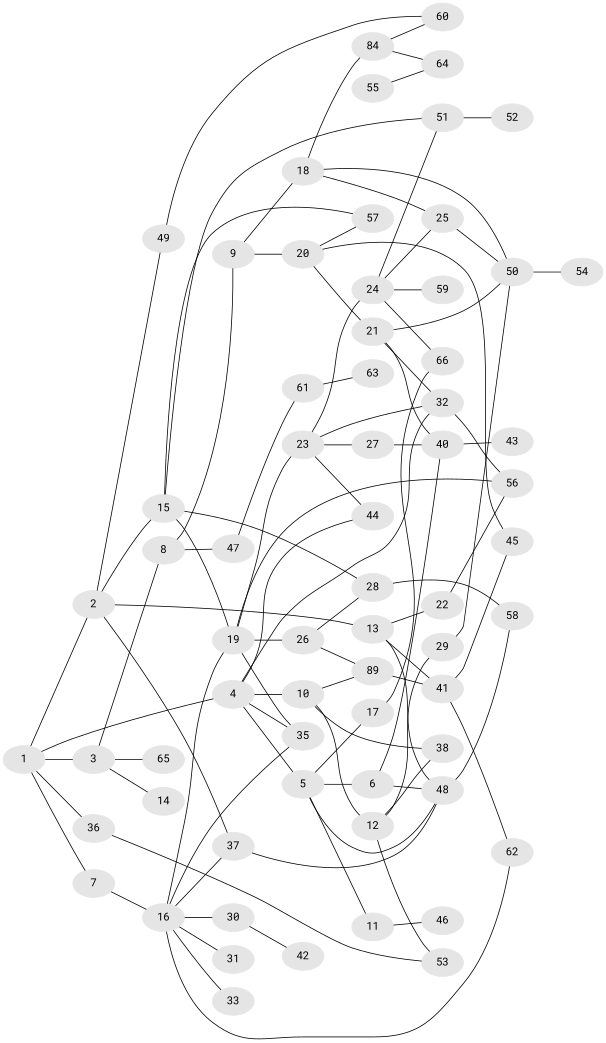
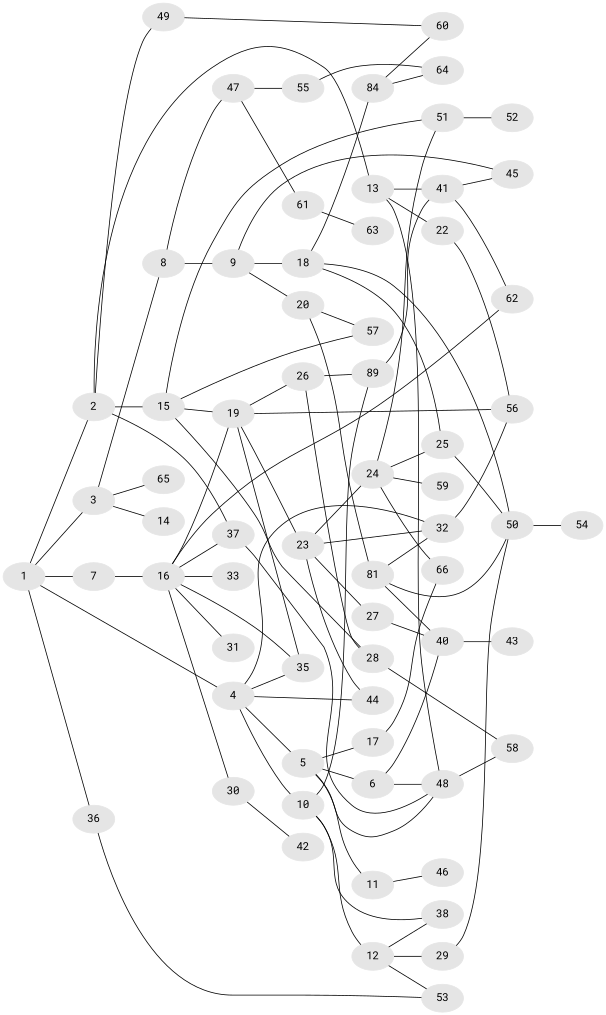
none -> (268, 88)
(483, 325) -> (339, 160)
(373, 332) -> (373, 575)
